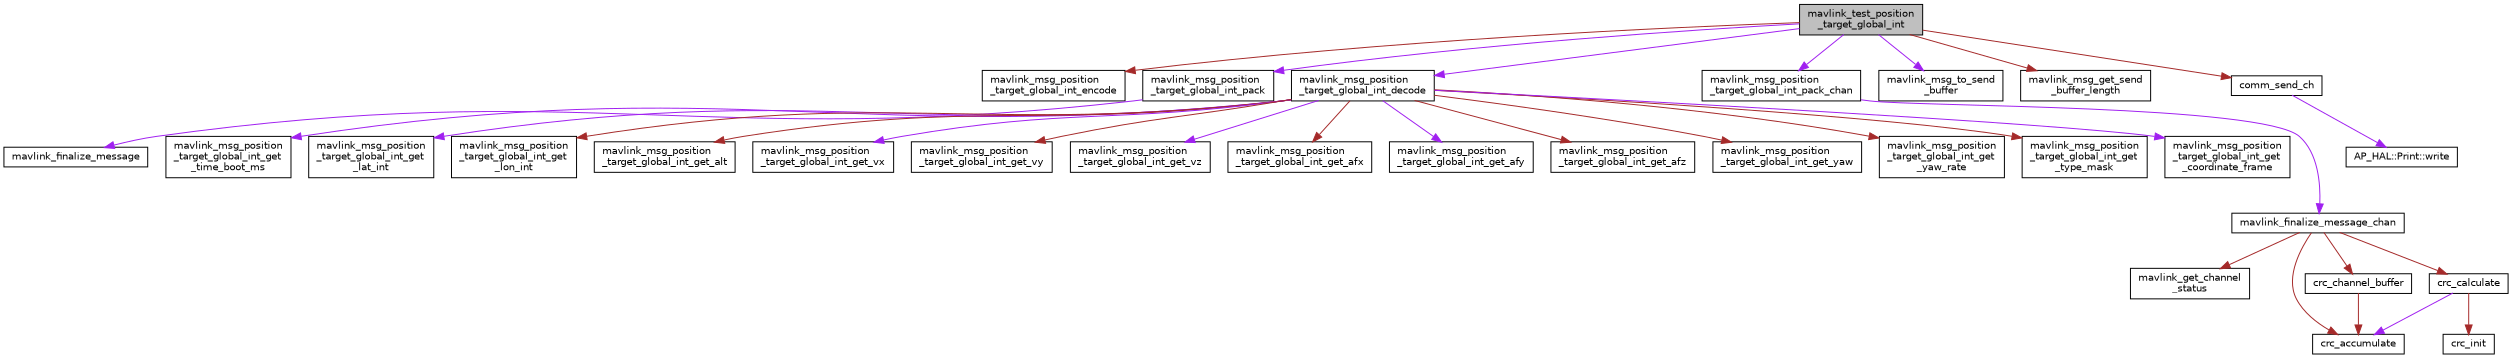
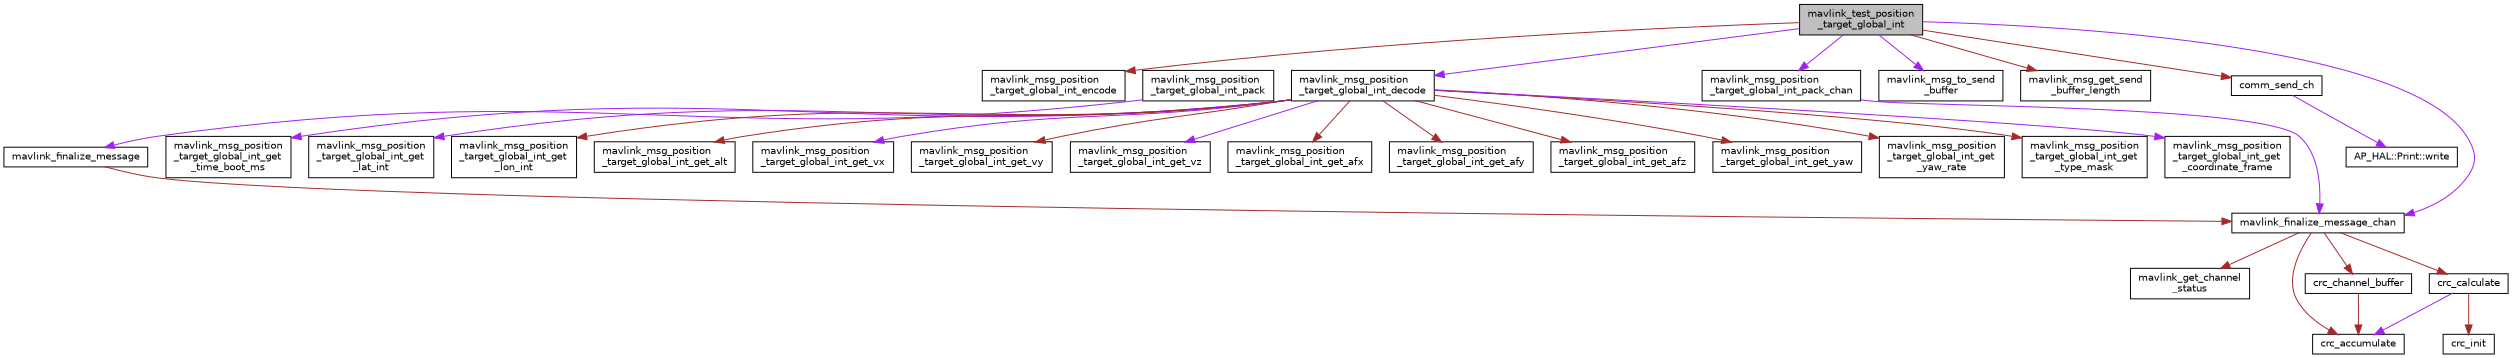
(1541, 42) -> (2259, 52)
(1408, 119) -> (1408, 119)
none -> (1162, 209)
